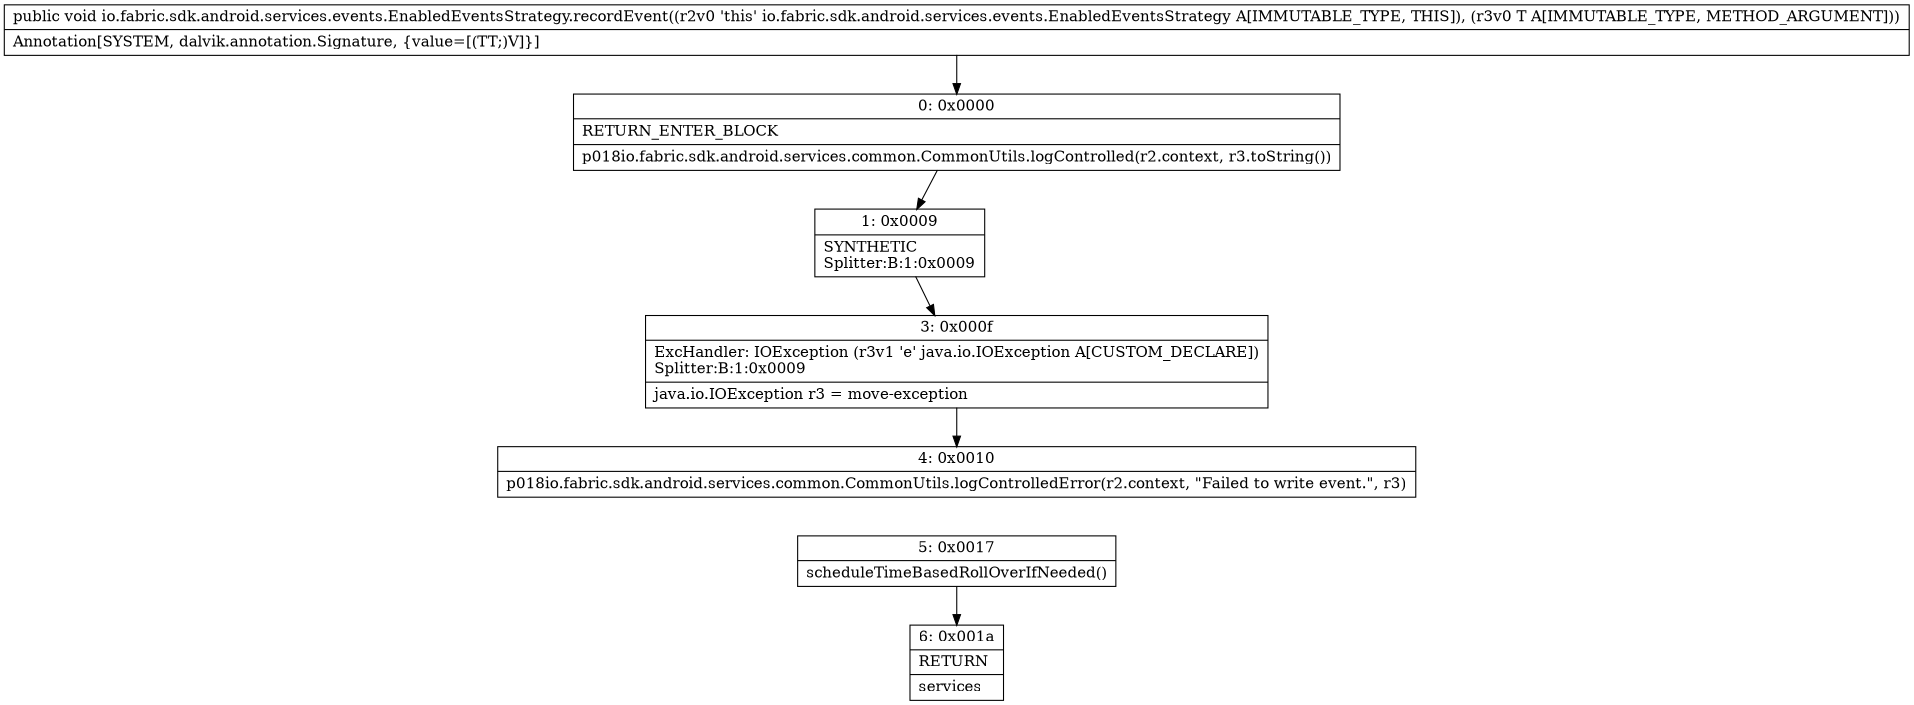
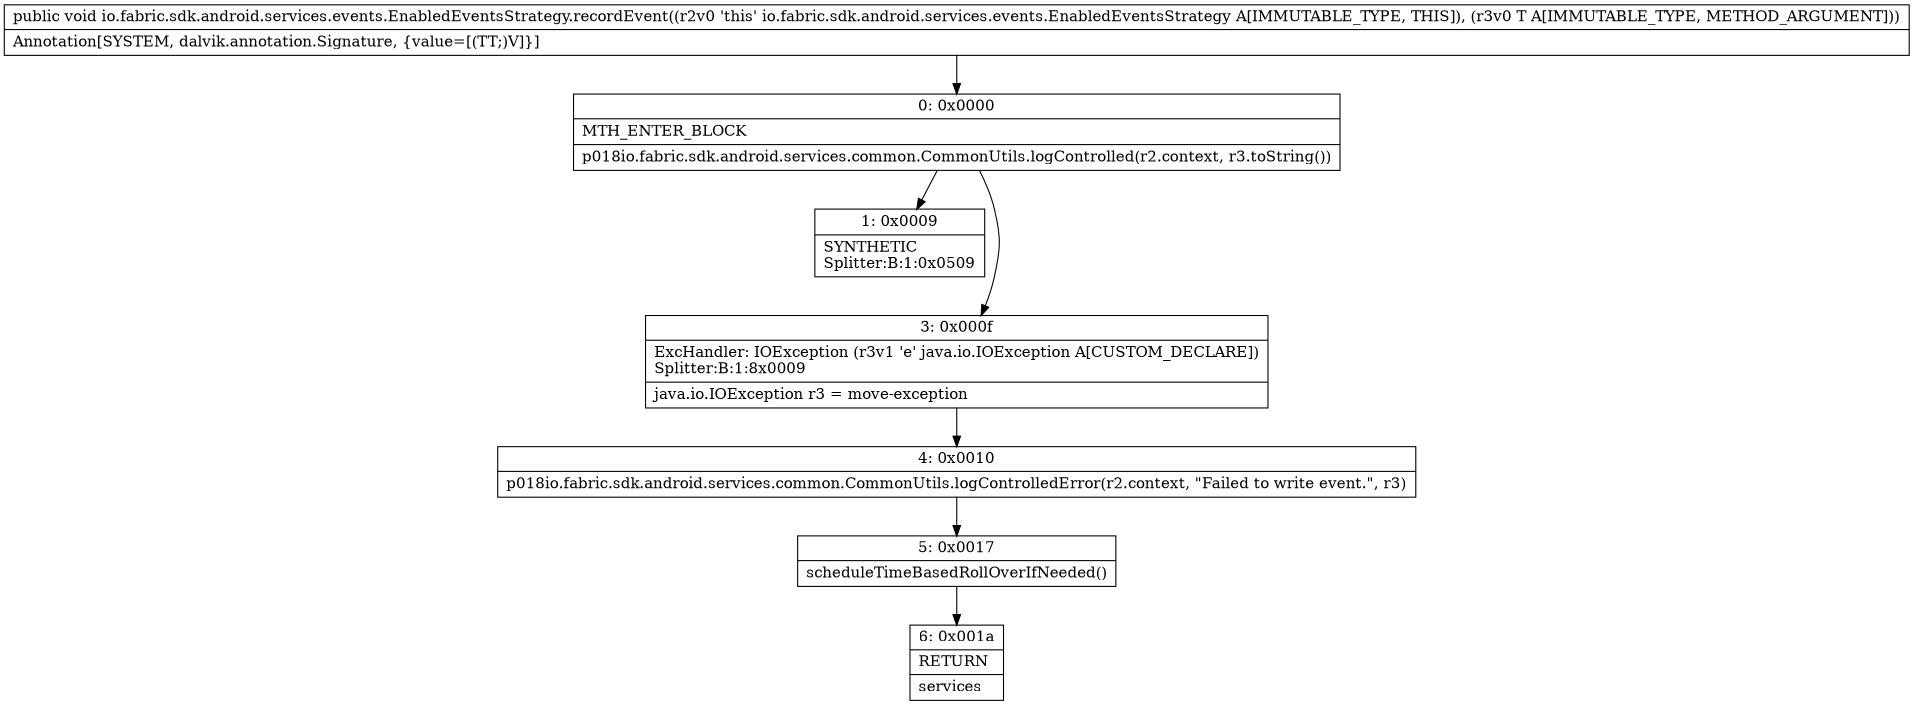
(680, 131) -> (665, 131)
(900, 263) -> (900, 263)
(923, 291) -> (999, 237)
(730, 369) -> (730, 369)
none -> (957, 511)
